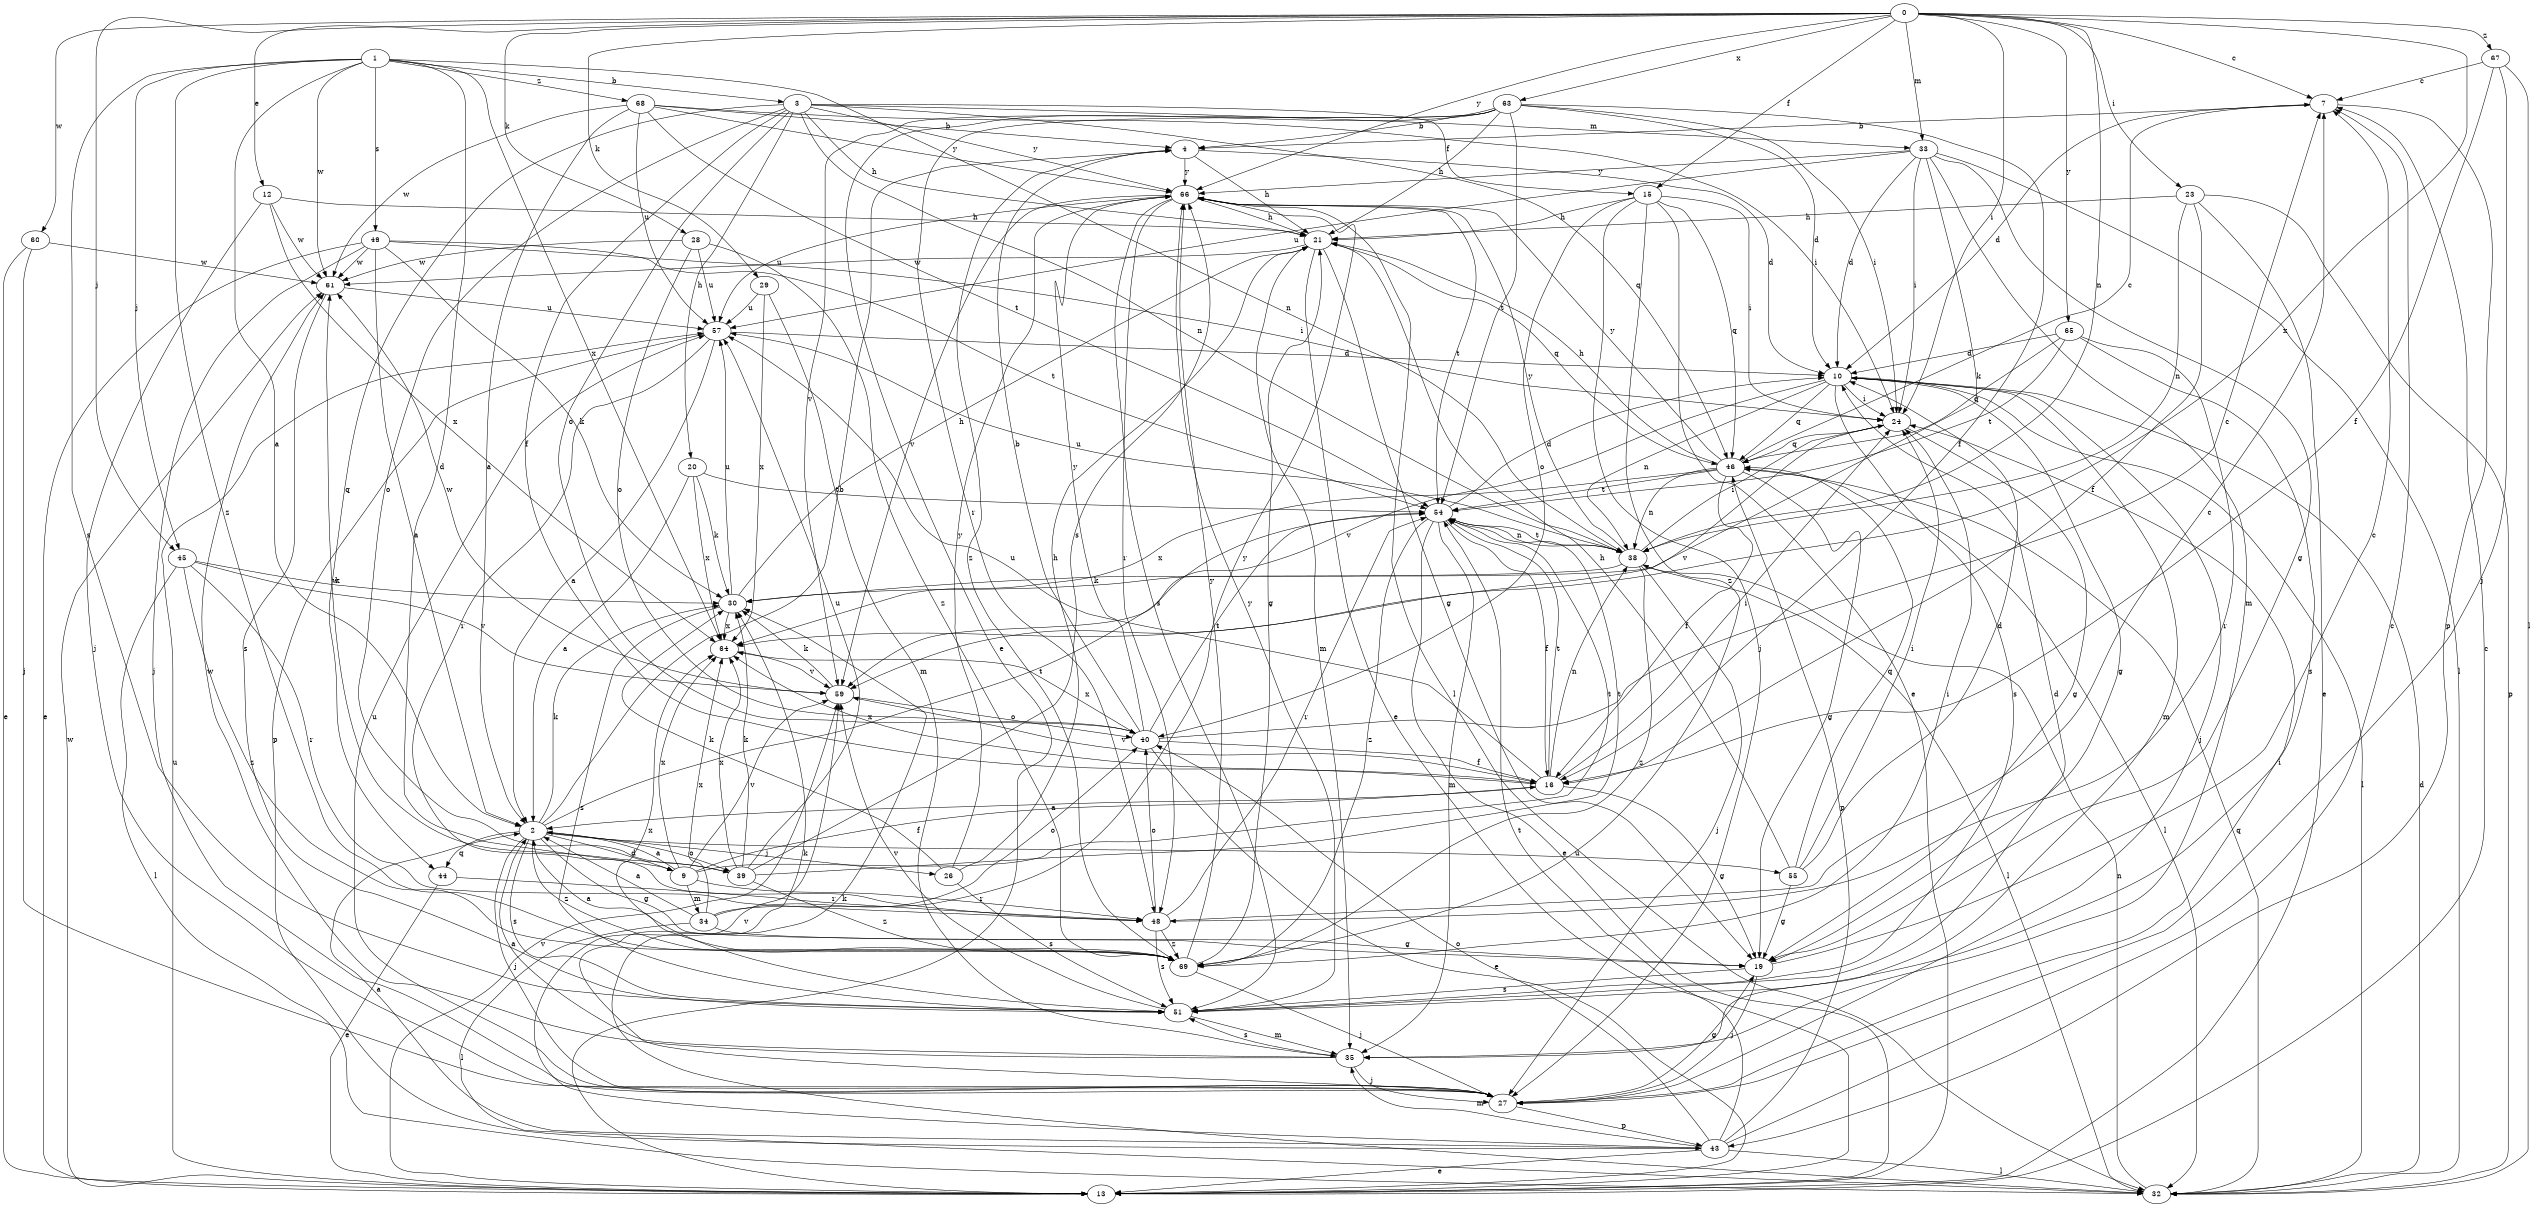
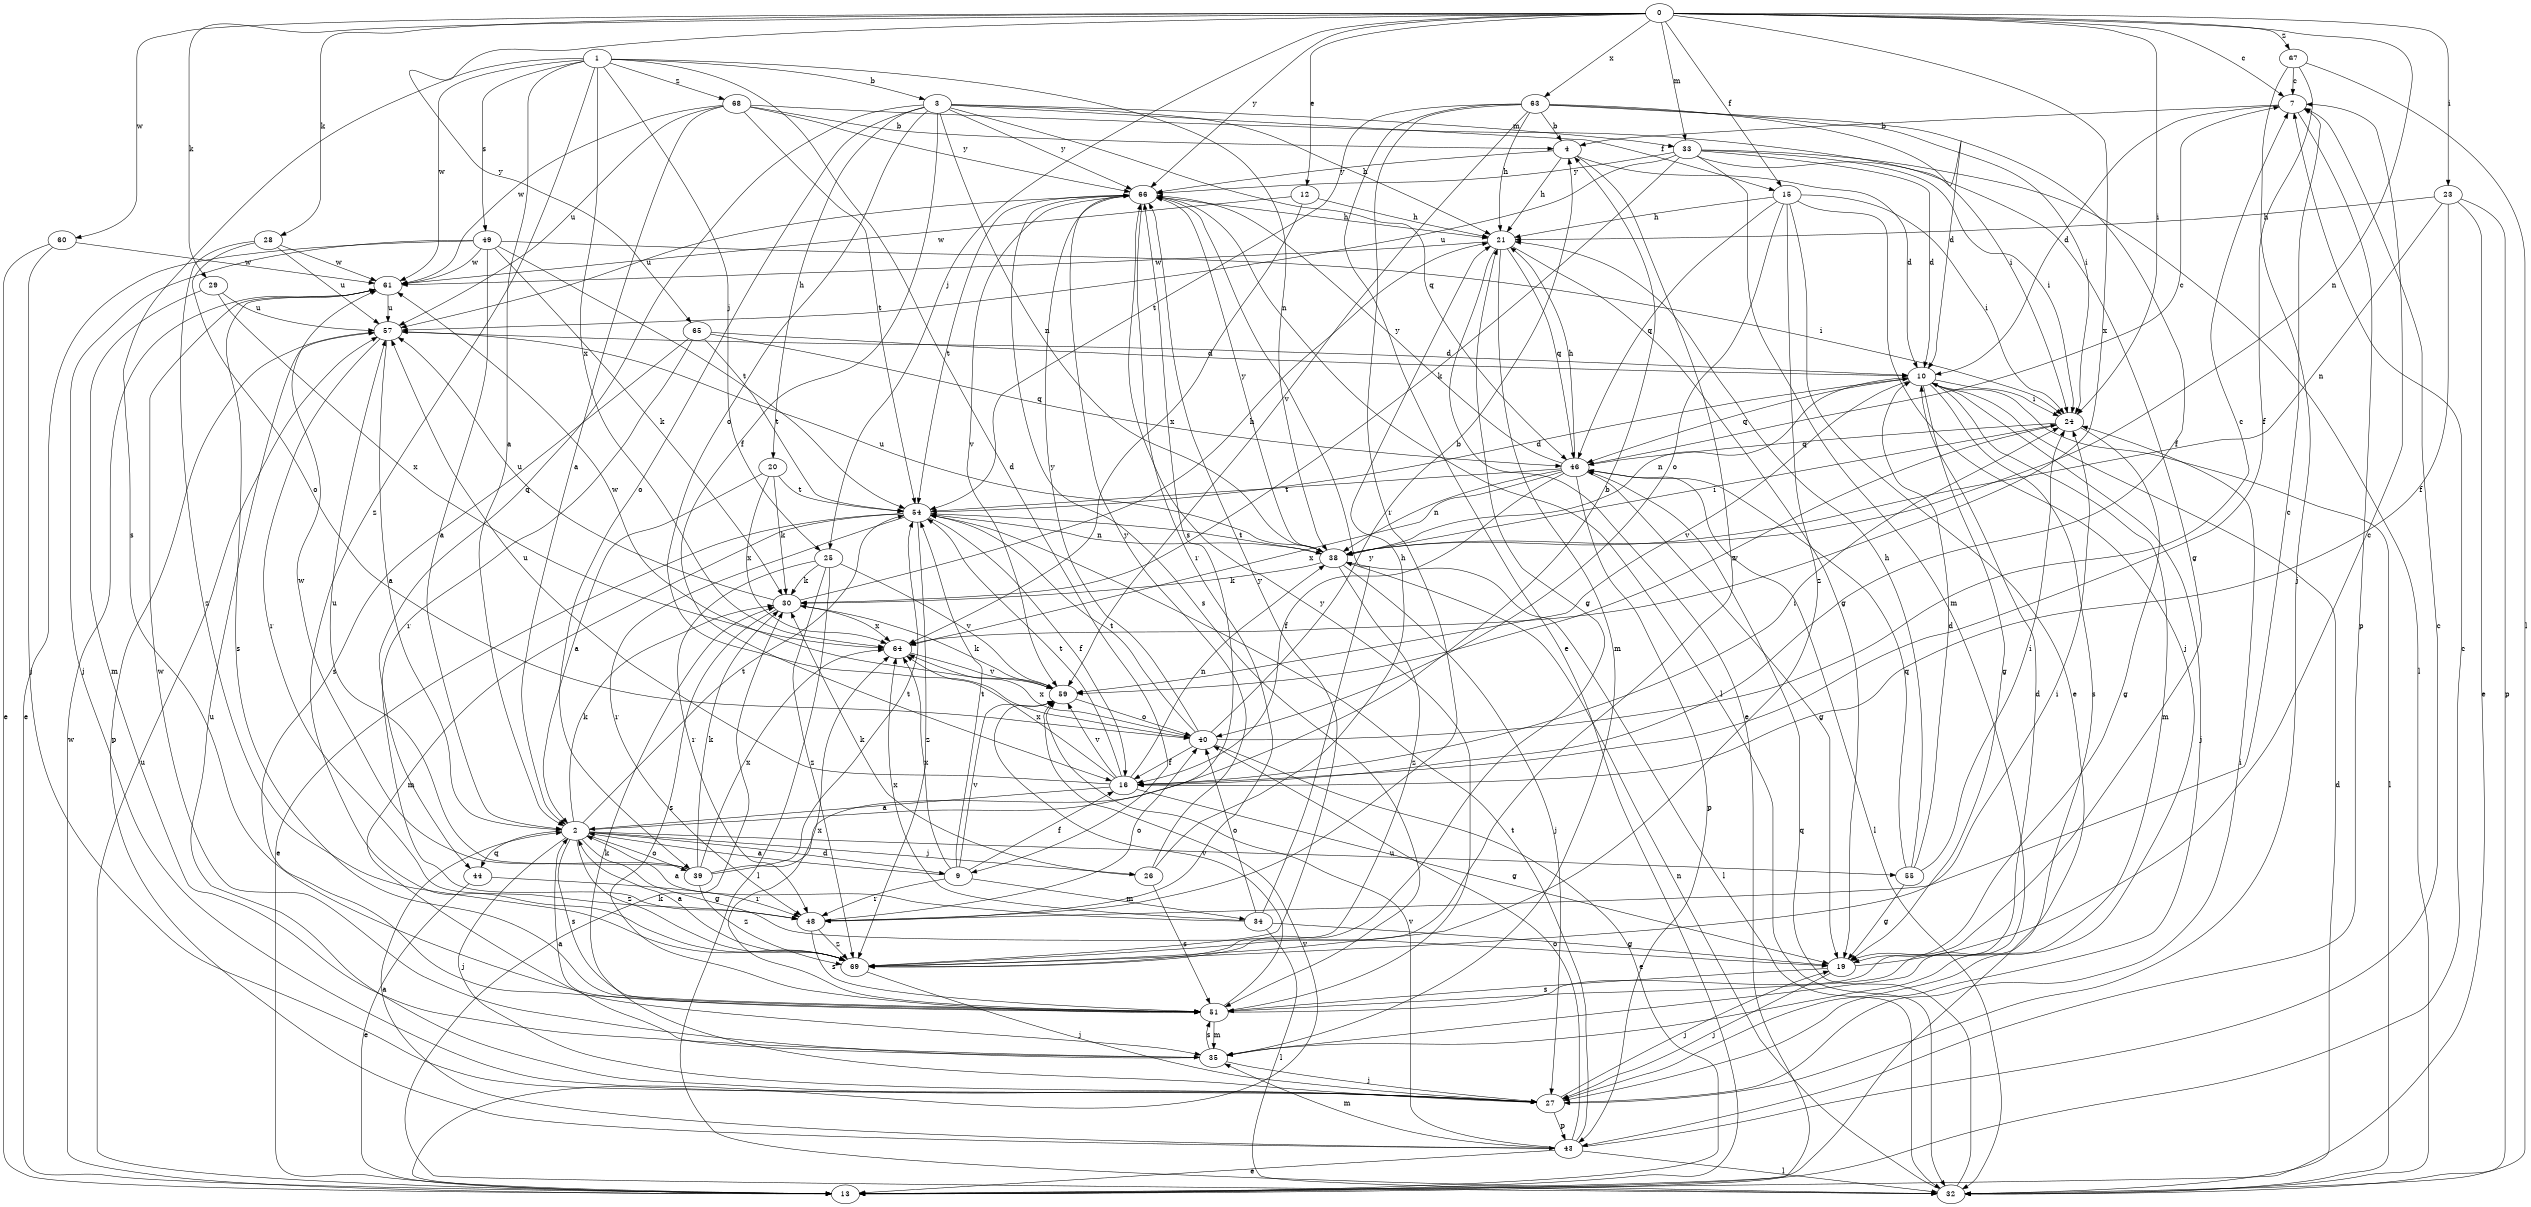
(182, 558) -> (829, 558)
(1302, 719) -> (617, 660)
(1842, 824) -> (1707, 808)
(1714, 1035) -> (1685, 1035)
(446, 1039) -> none
